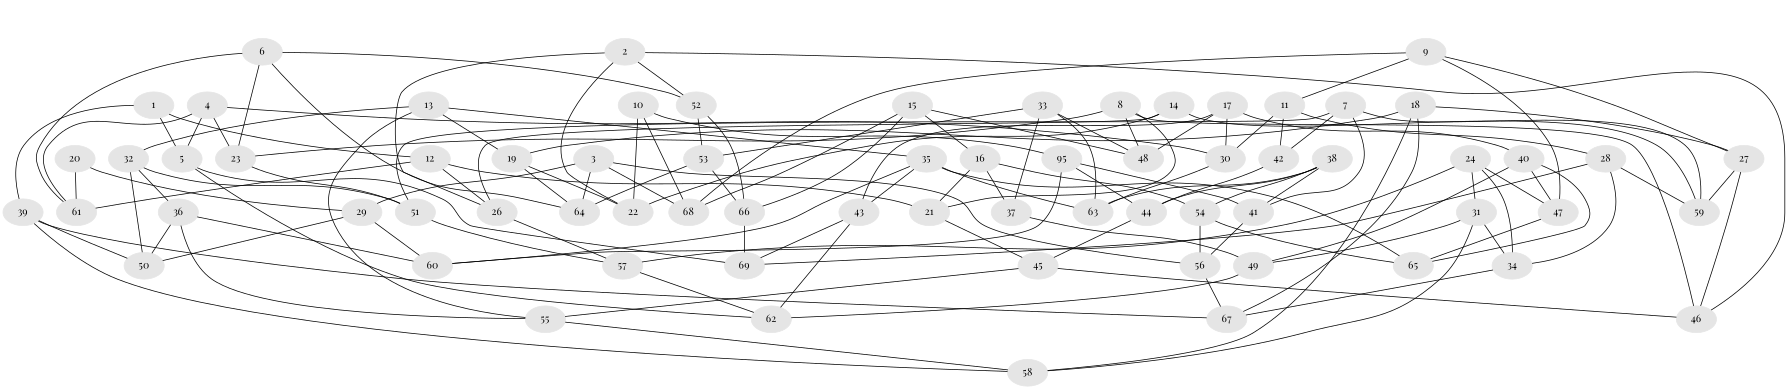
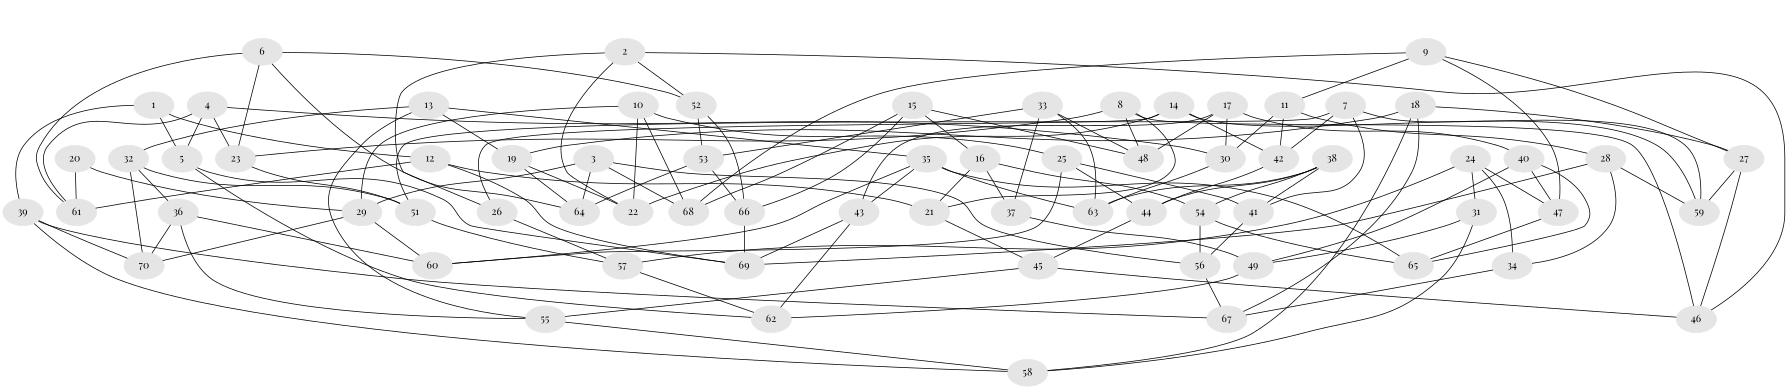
none -> (475, 117)
none -> (1221, 129)
(1062, 159) -> (1062, 159)
(455, 179) -> (578, 235)
(1495, 240) -> none
(144, 266) -> (144, 266)
